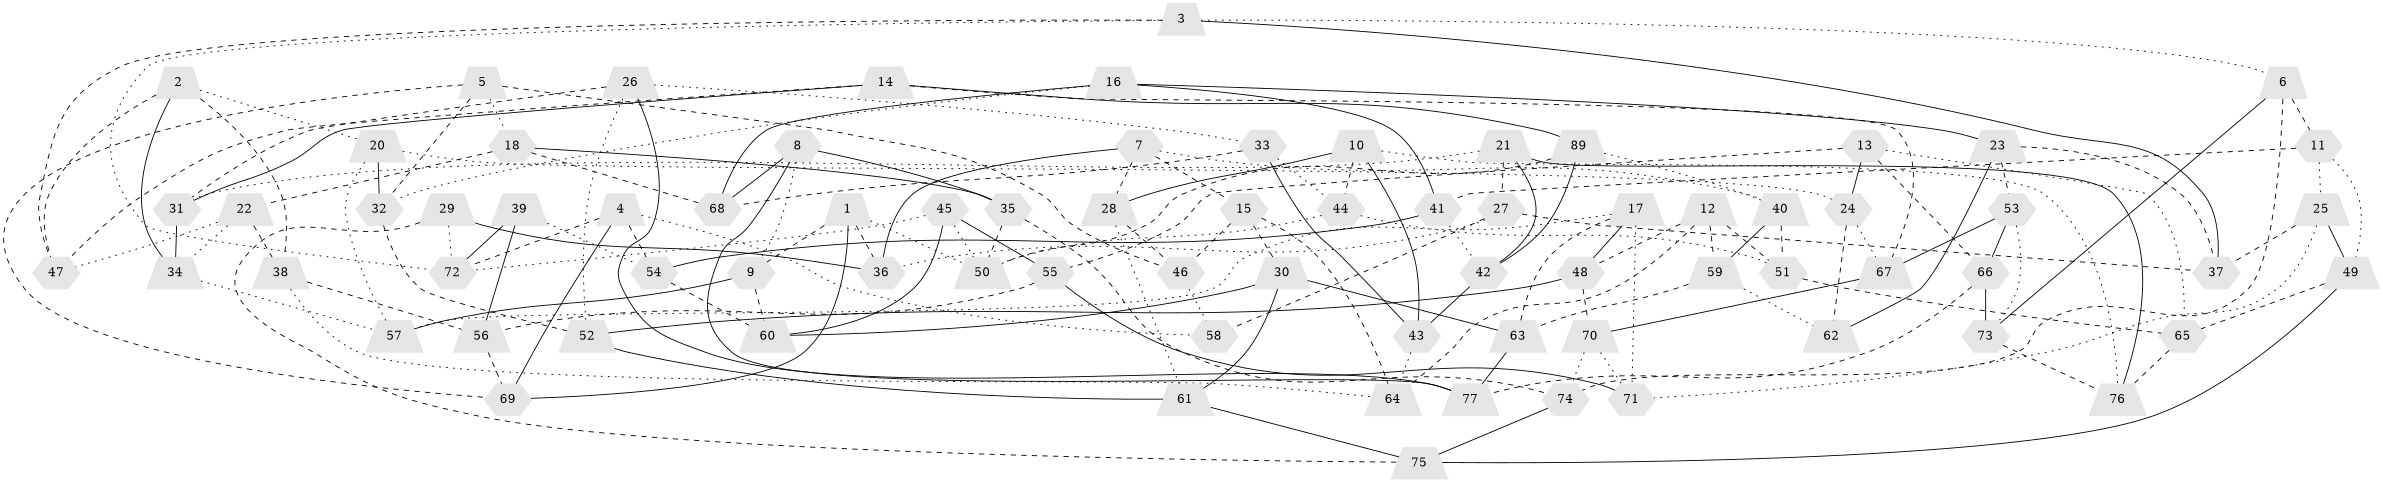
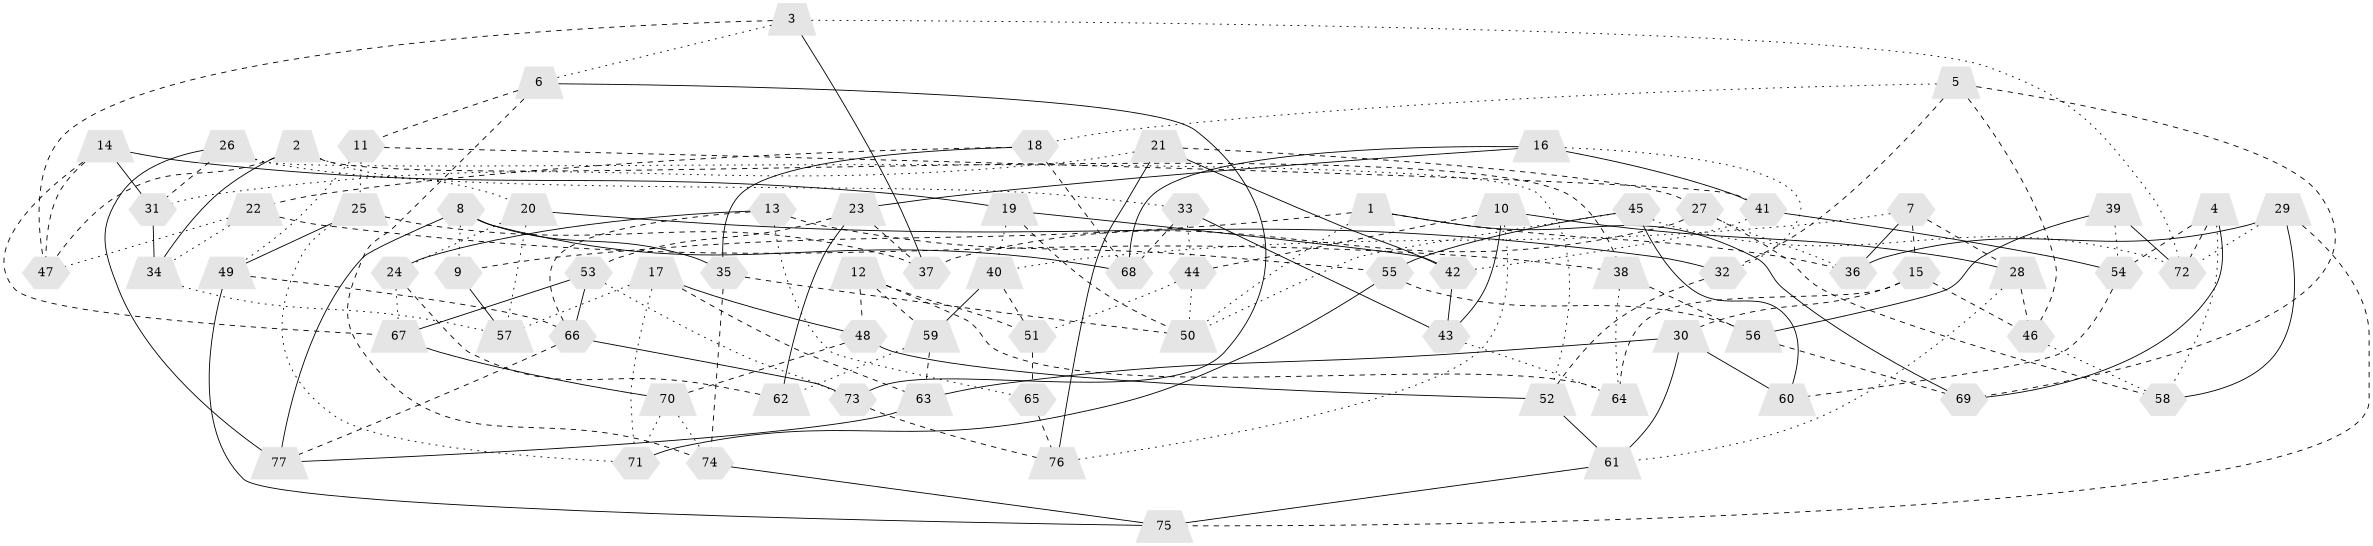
(1579, 146) -> (1010, 210)
(760, 305) -> none
(2263, 306) -> (404, 296)
none -> (2283, 341)
